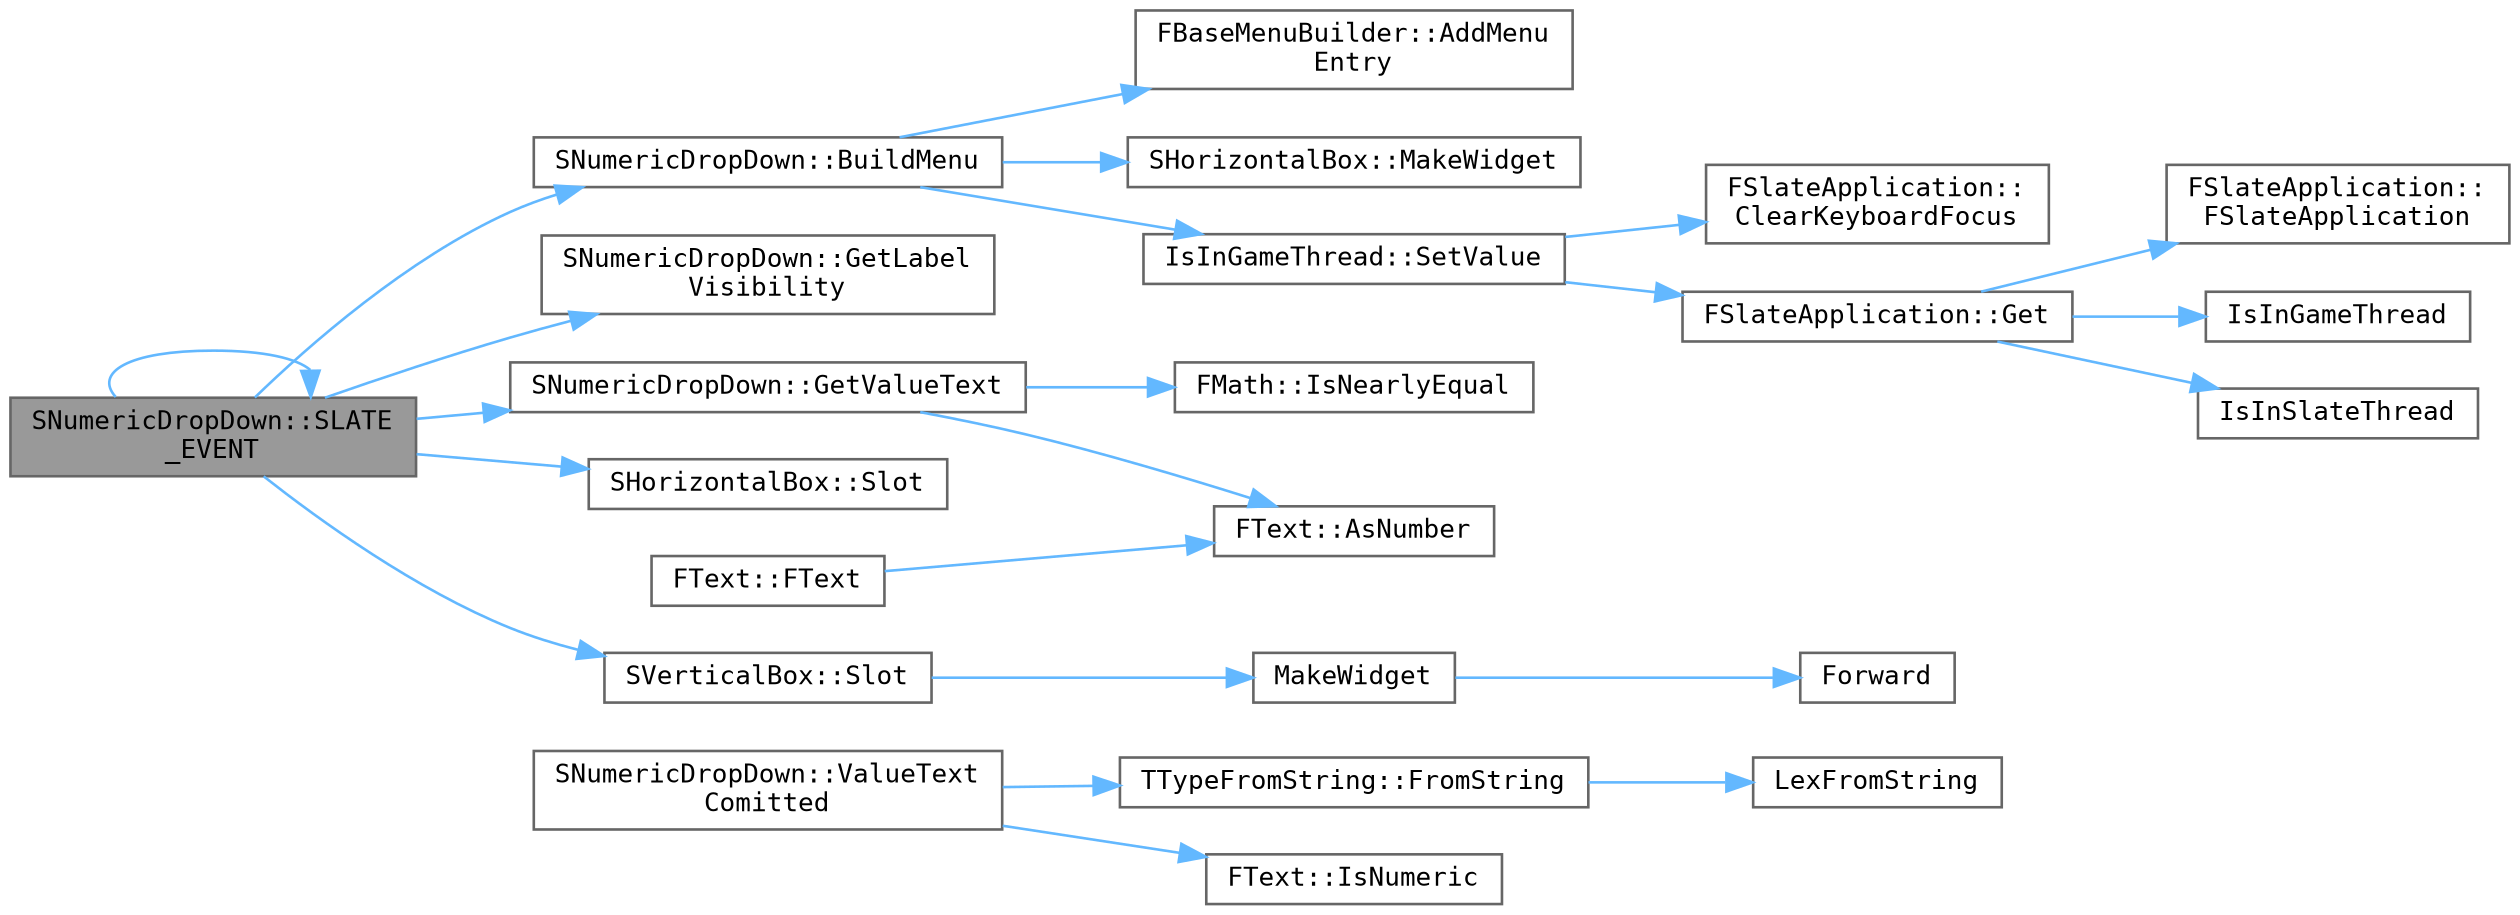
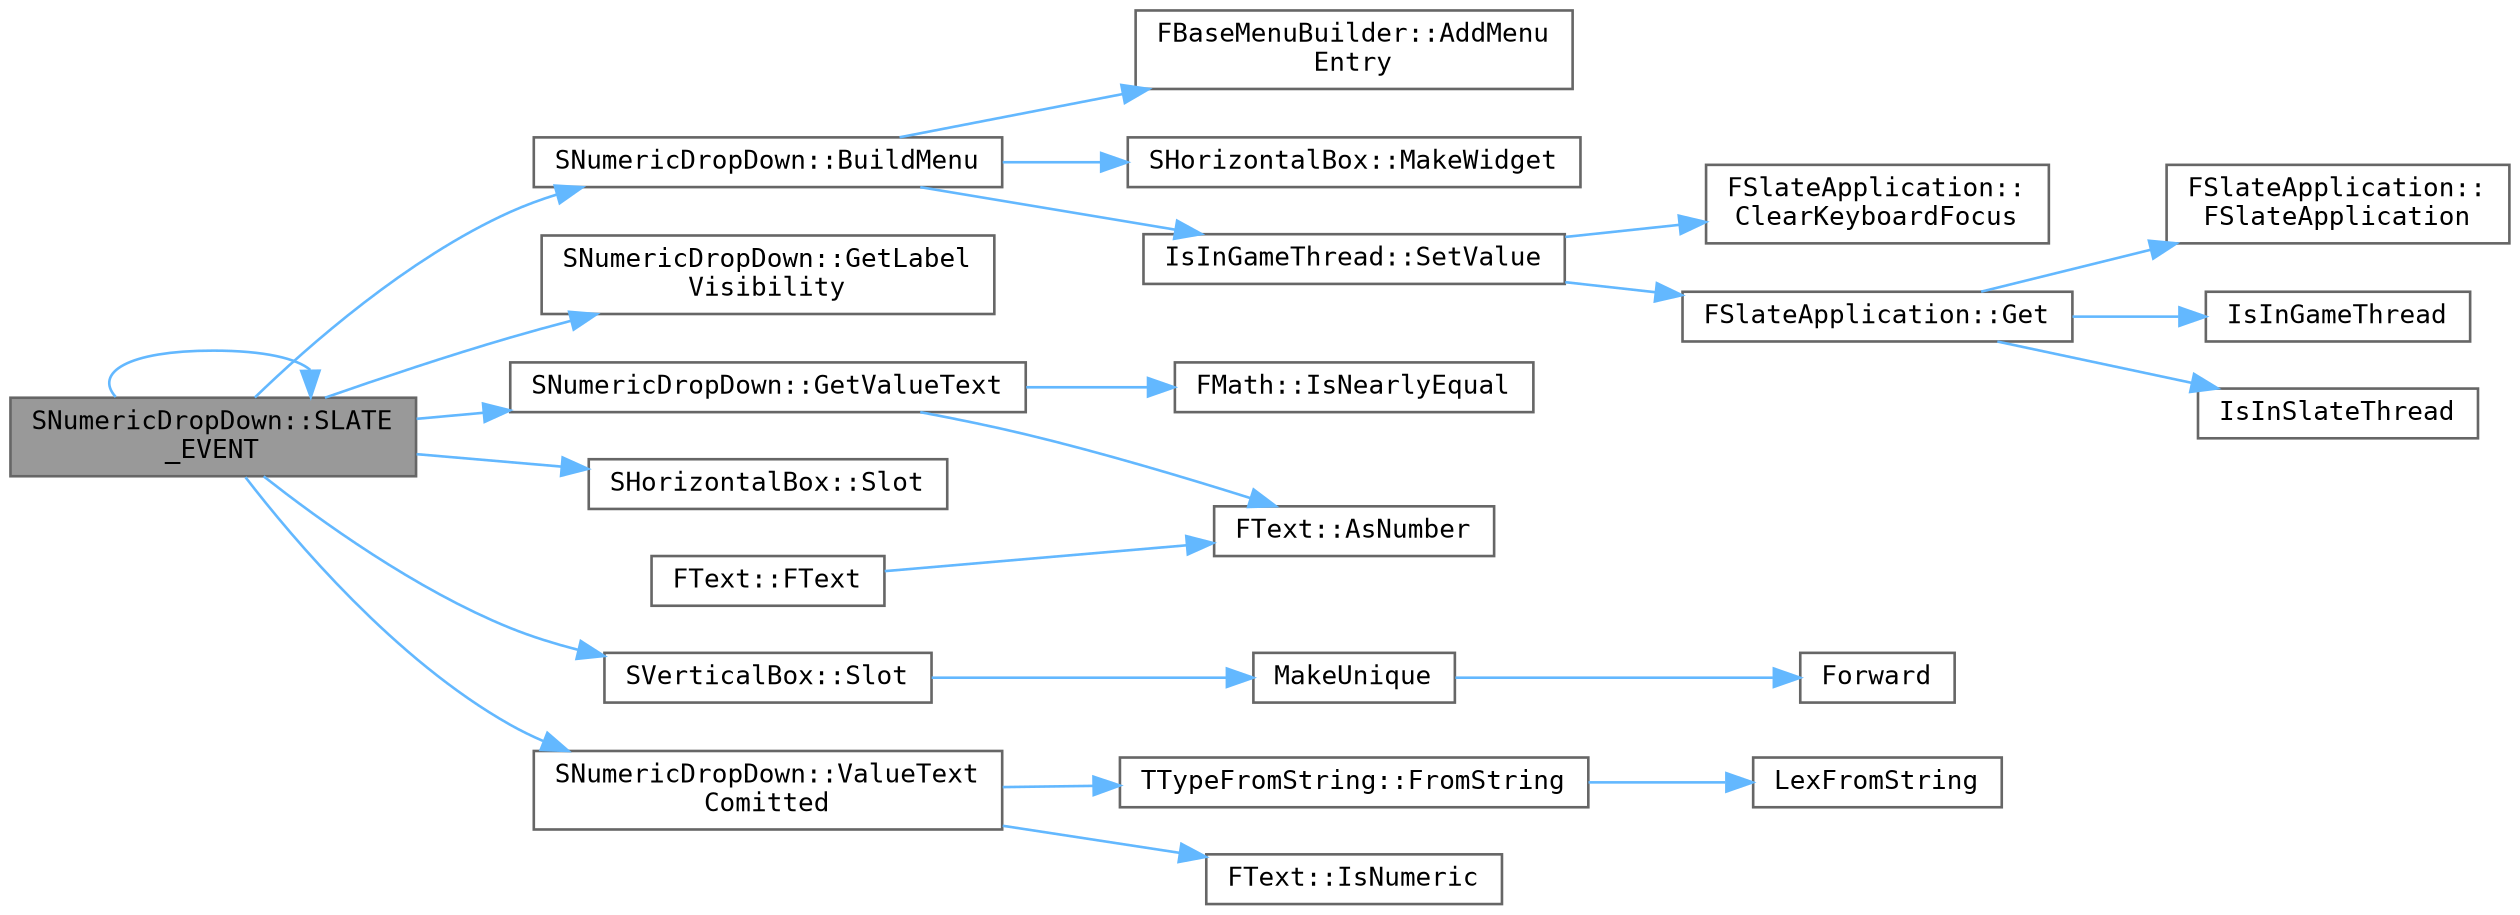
none -> (380, 626)
(1354, 678) -> (1354, 678)
